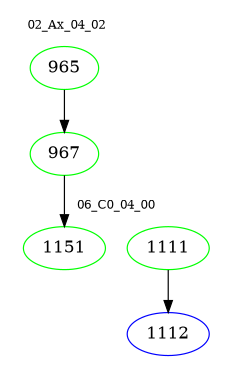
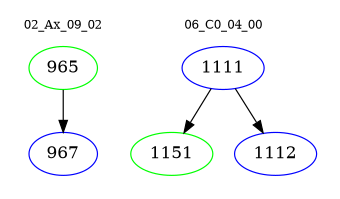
(67, 26) -> (63, 26)
(64, 154) -> (63, 154)
(64, 202) -> (201, 106)
(168, 248) -> (223, 68)
